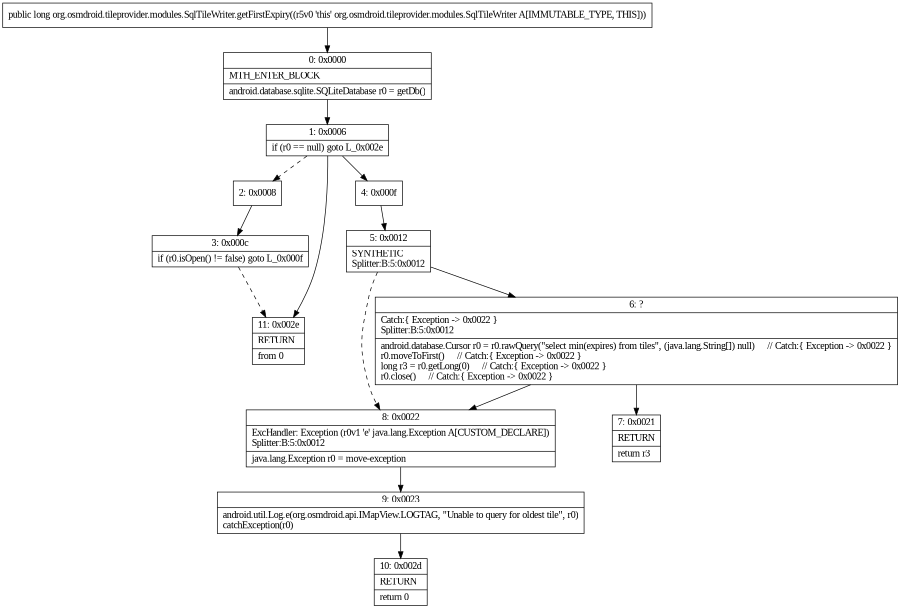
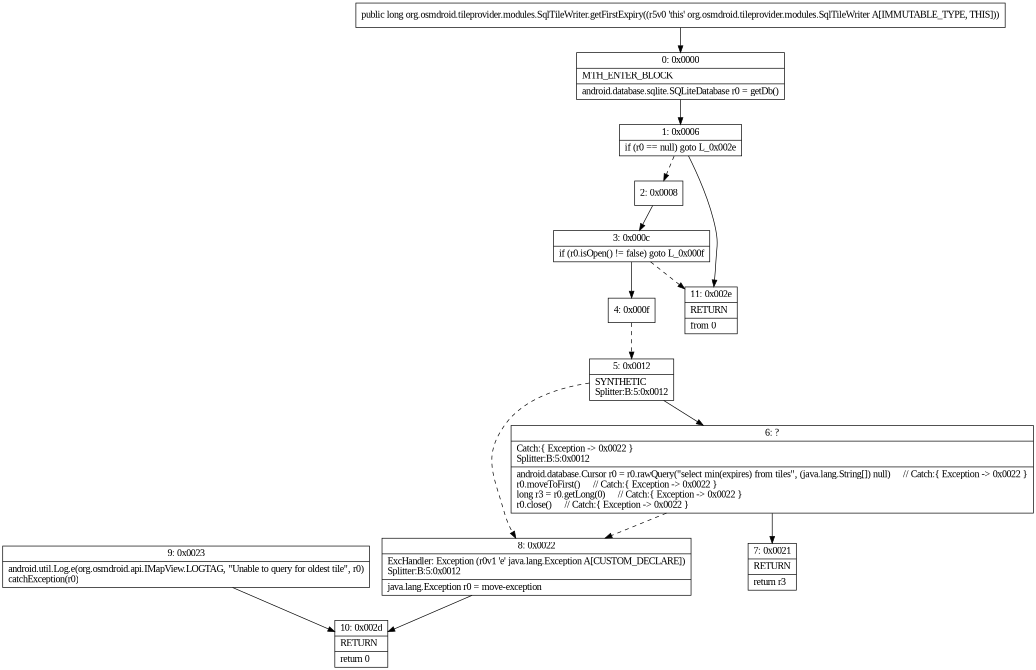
(352, 166) -> (632, 277)
(382, 215) -> (632, 337)
(503, 396) -> (639, 524)
(401, 476) -> (433, 612)
